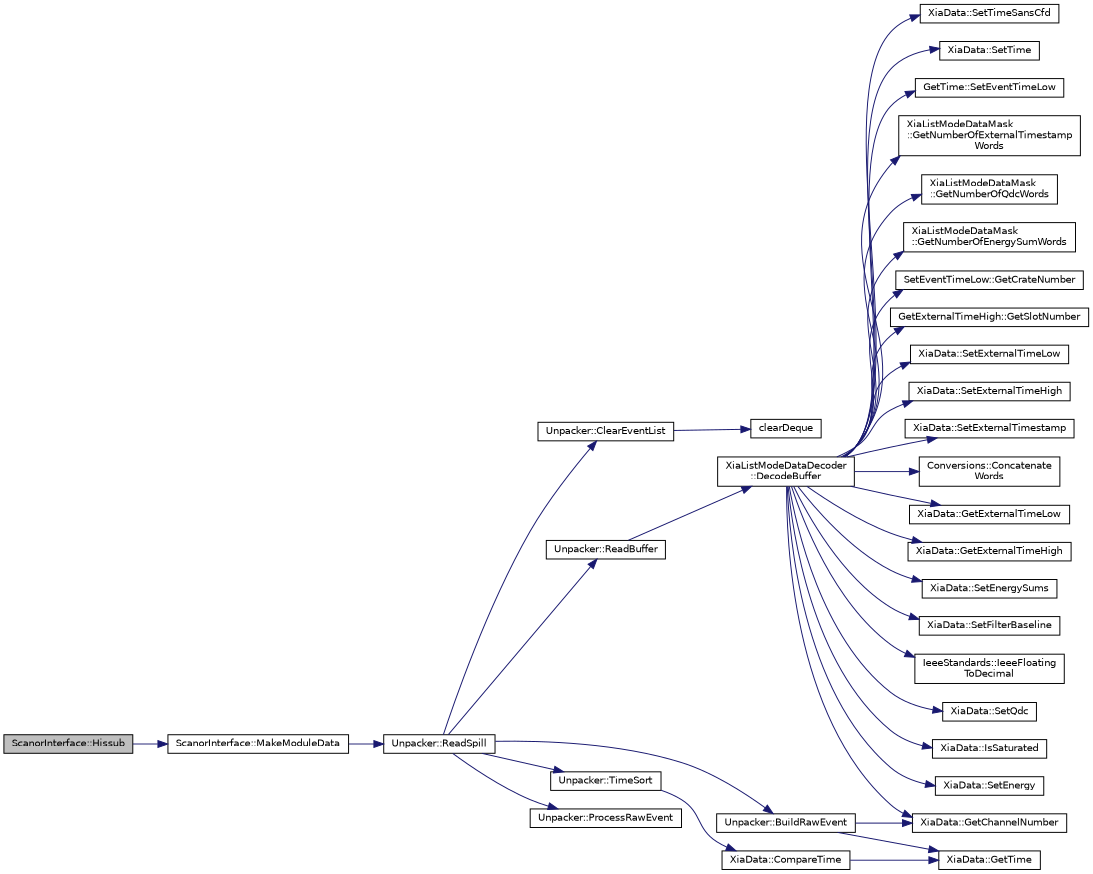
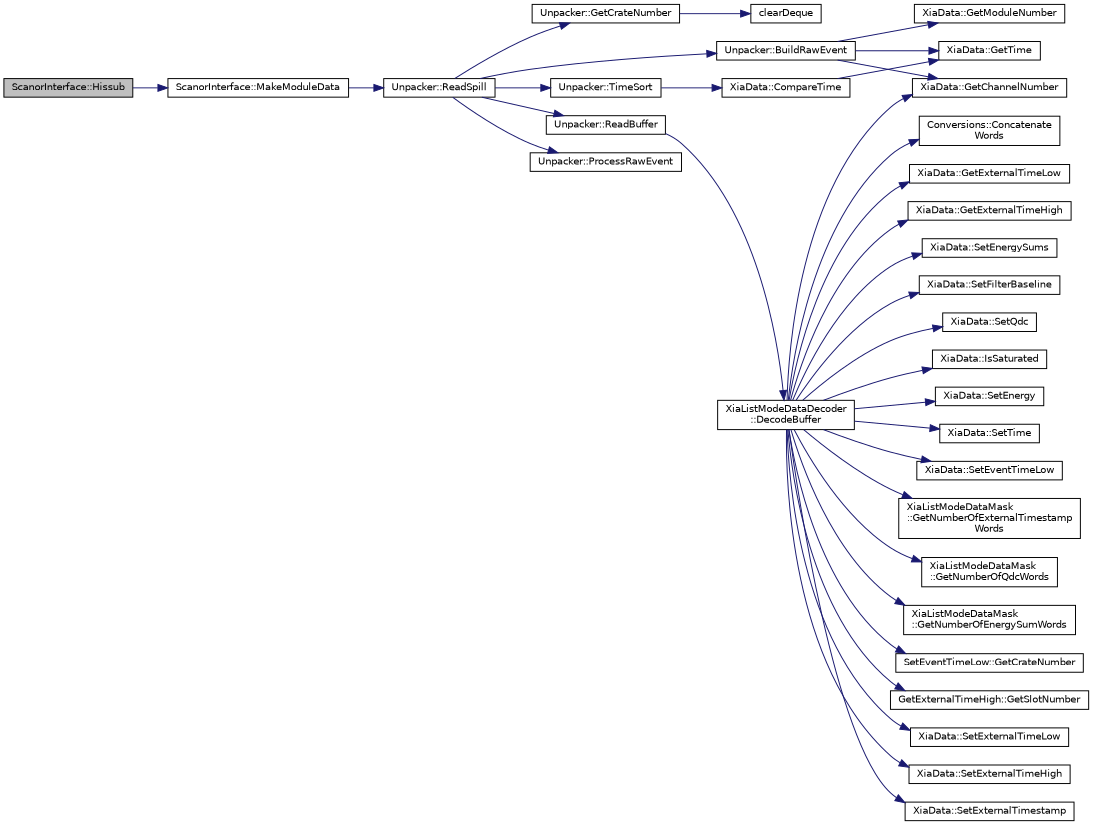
(990, 14) -> none
none -> (990, 14)
(990, 88) -> (990, 471)
(606, 432) -> (606, 14)
(990, 669) -> none
